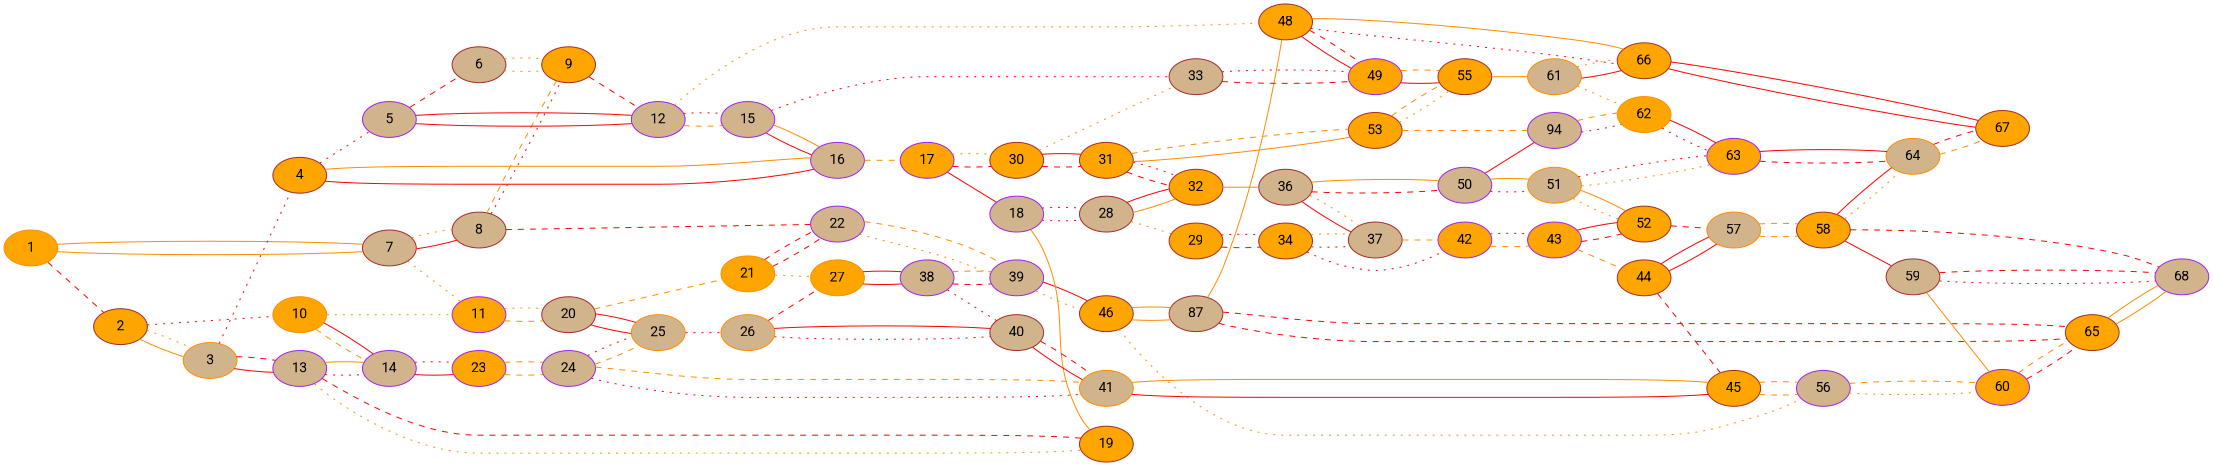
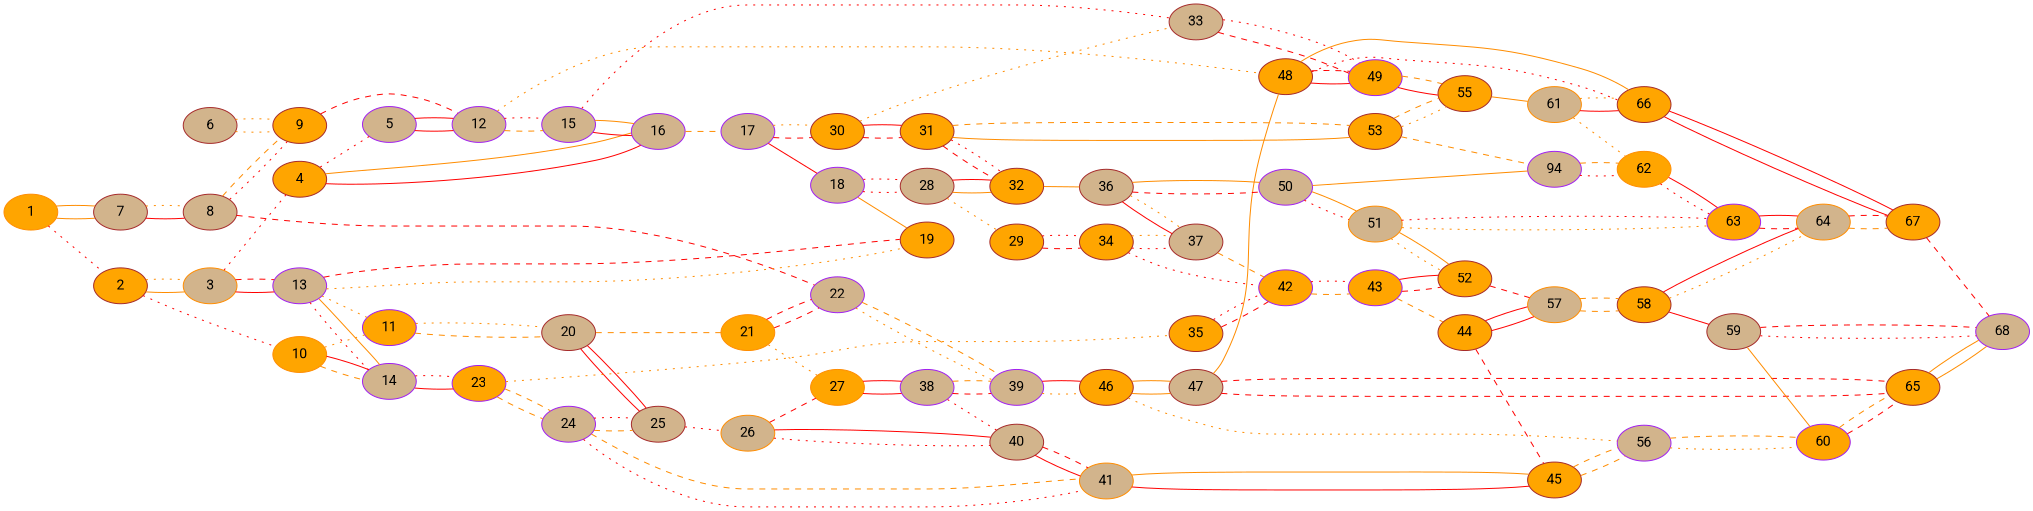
(434, 92) -> none
(1510, 158) -> (1420, 178)
(927, 160) -> (748, 131)
(2006, 237) -> (1958, 277)
(434, 281) -> (345, 307)
(76, 287) -> (76, 249)
(1196, 314) -> (1196, 387)
(658, 333) -> (658, 424)
none -> (1196, 334)
